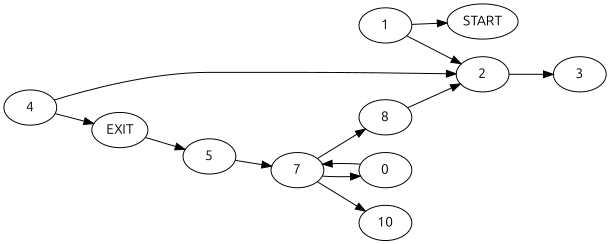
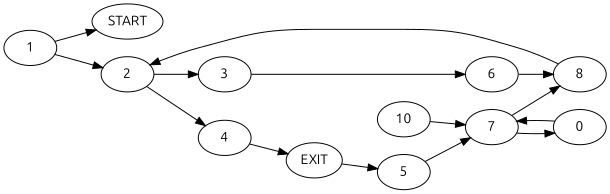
(249, 72) -> (172, 103)
none -> (492, 74)
(337, 194) -> (443, 123)
